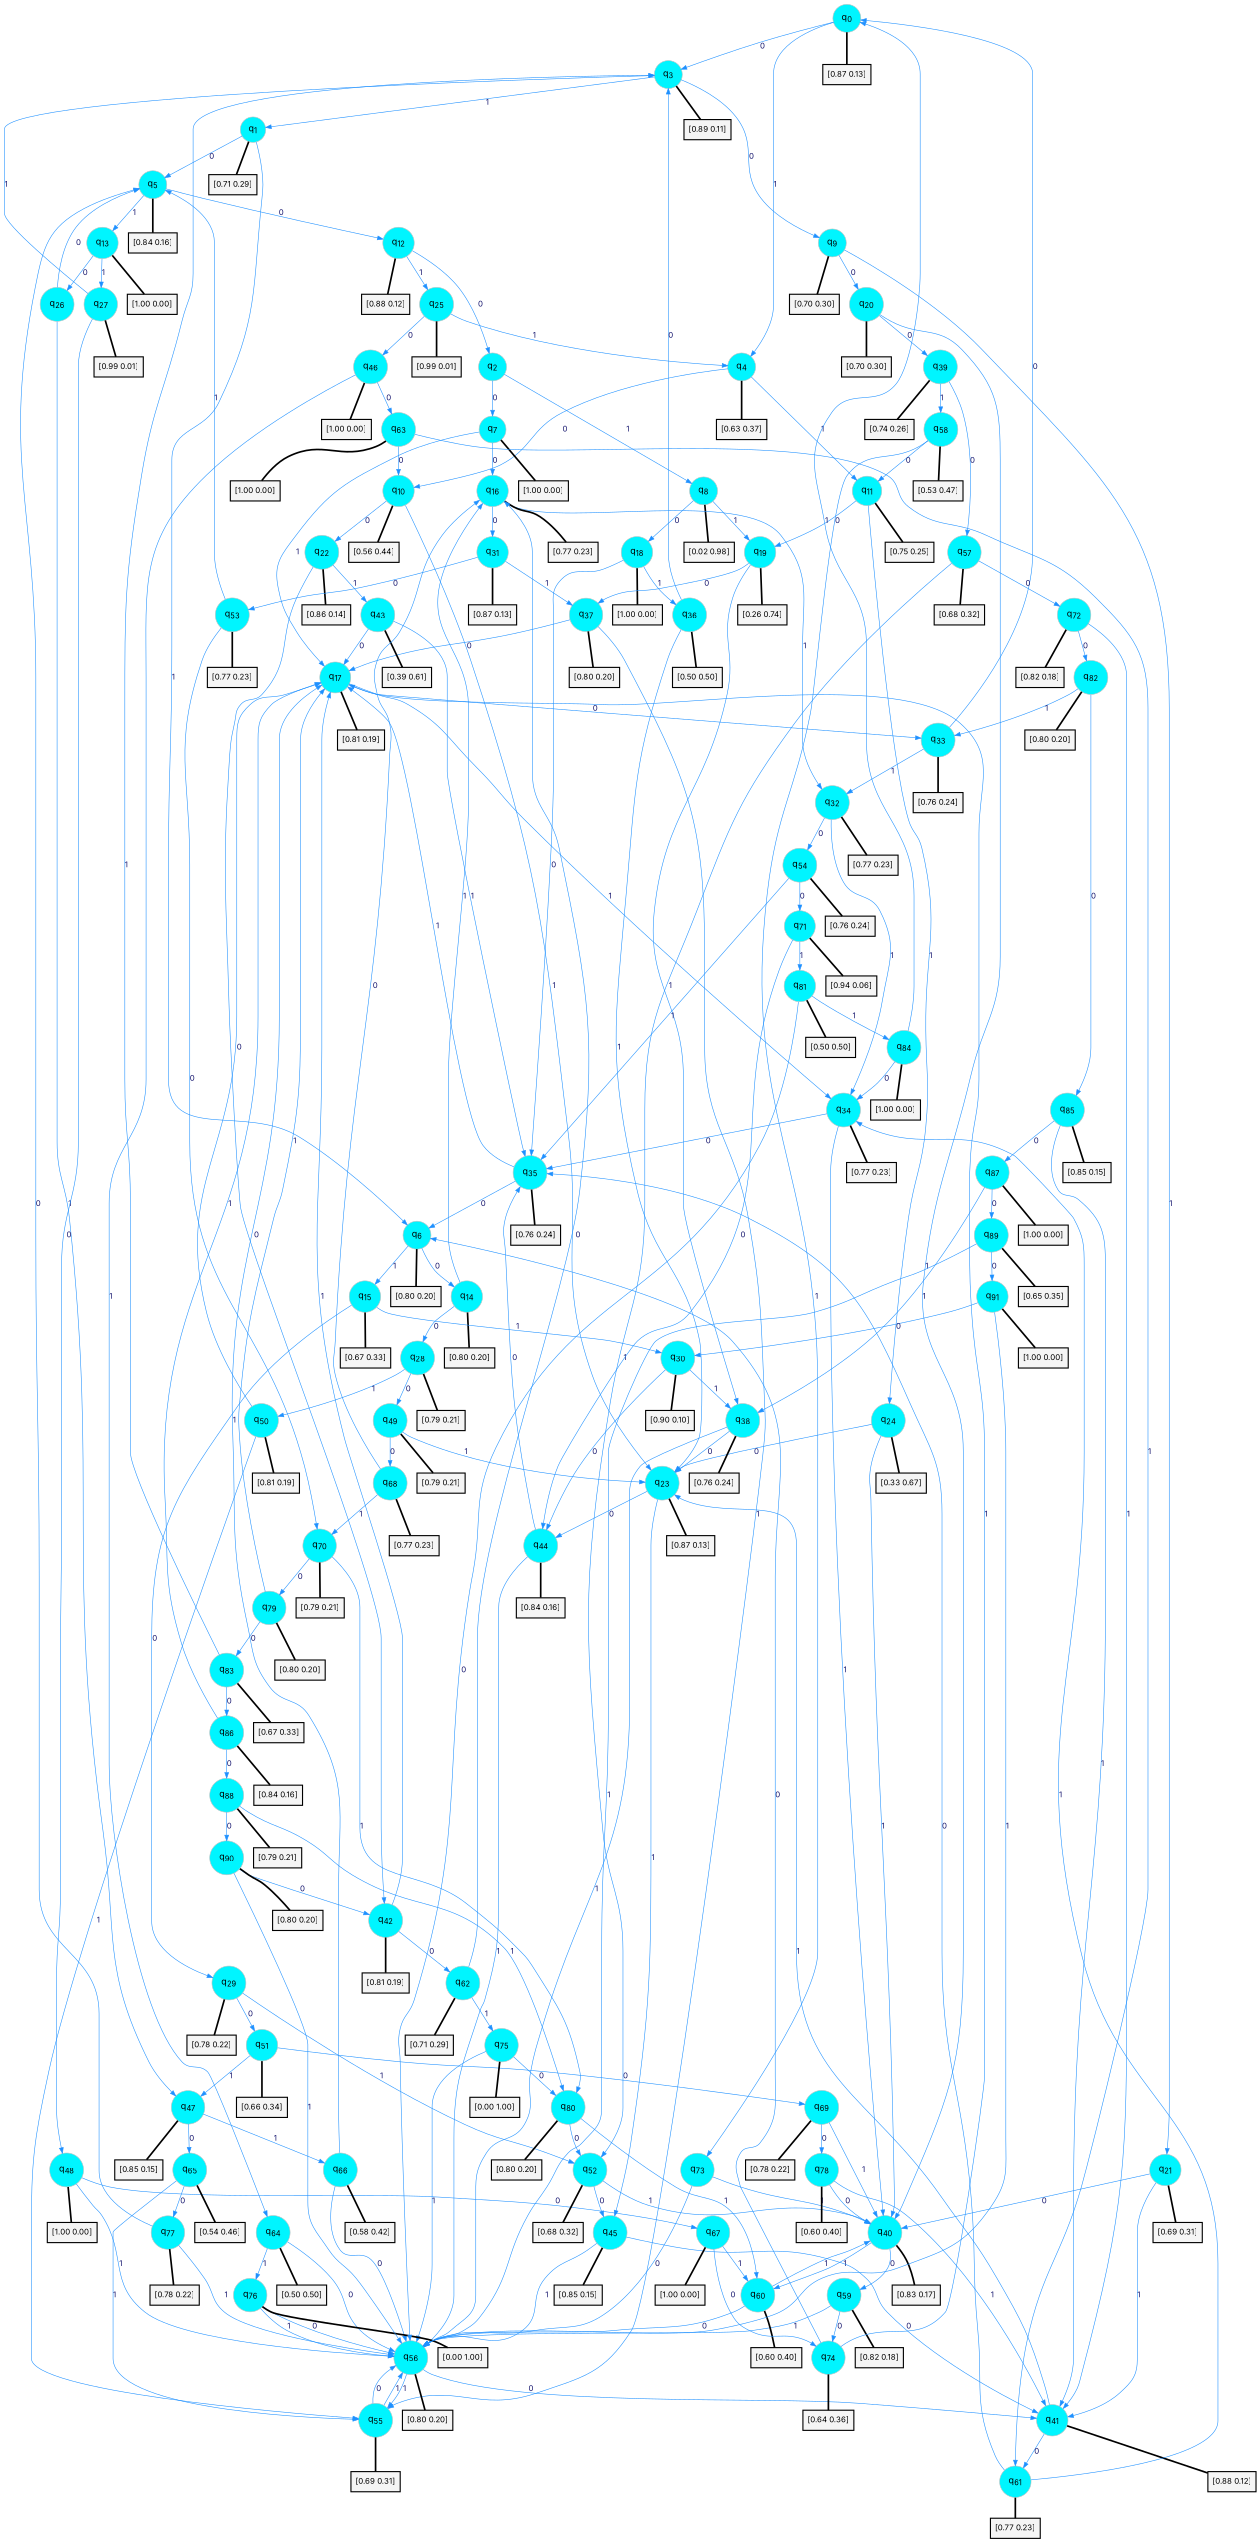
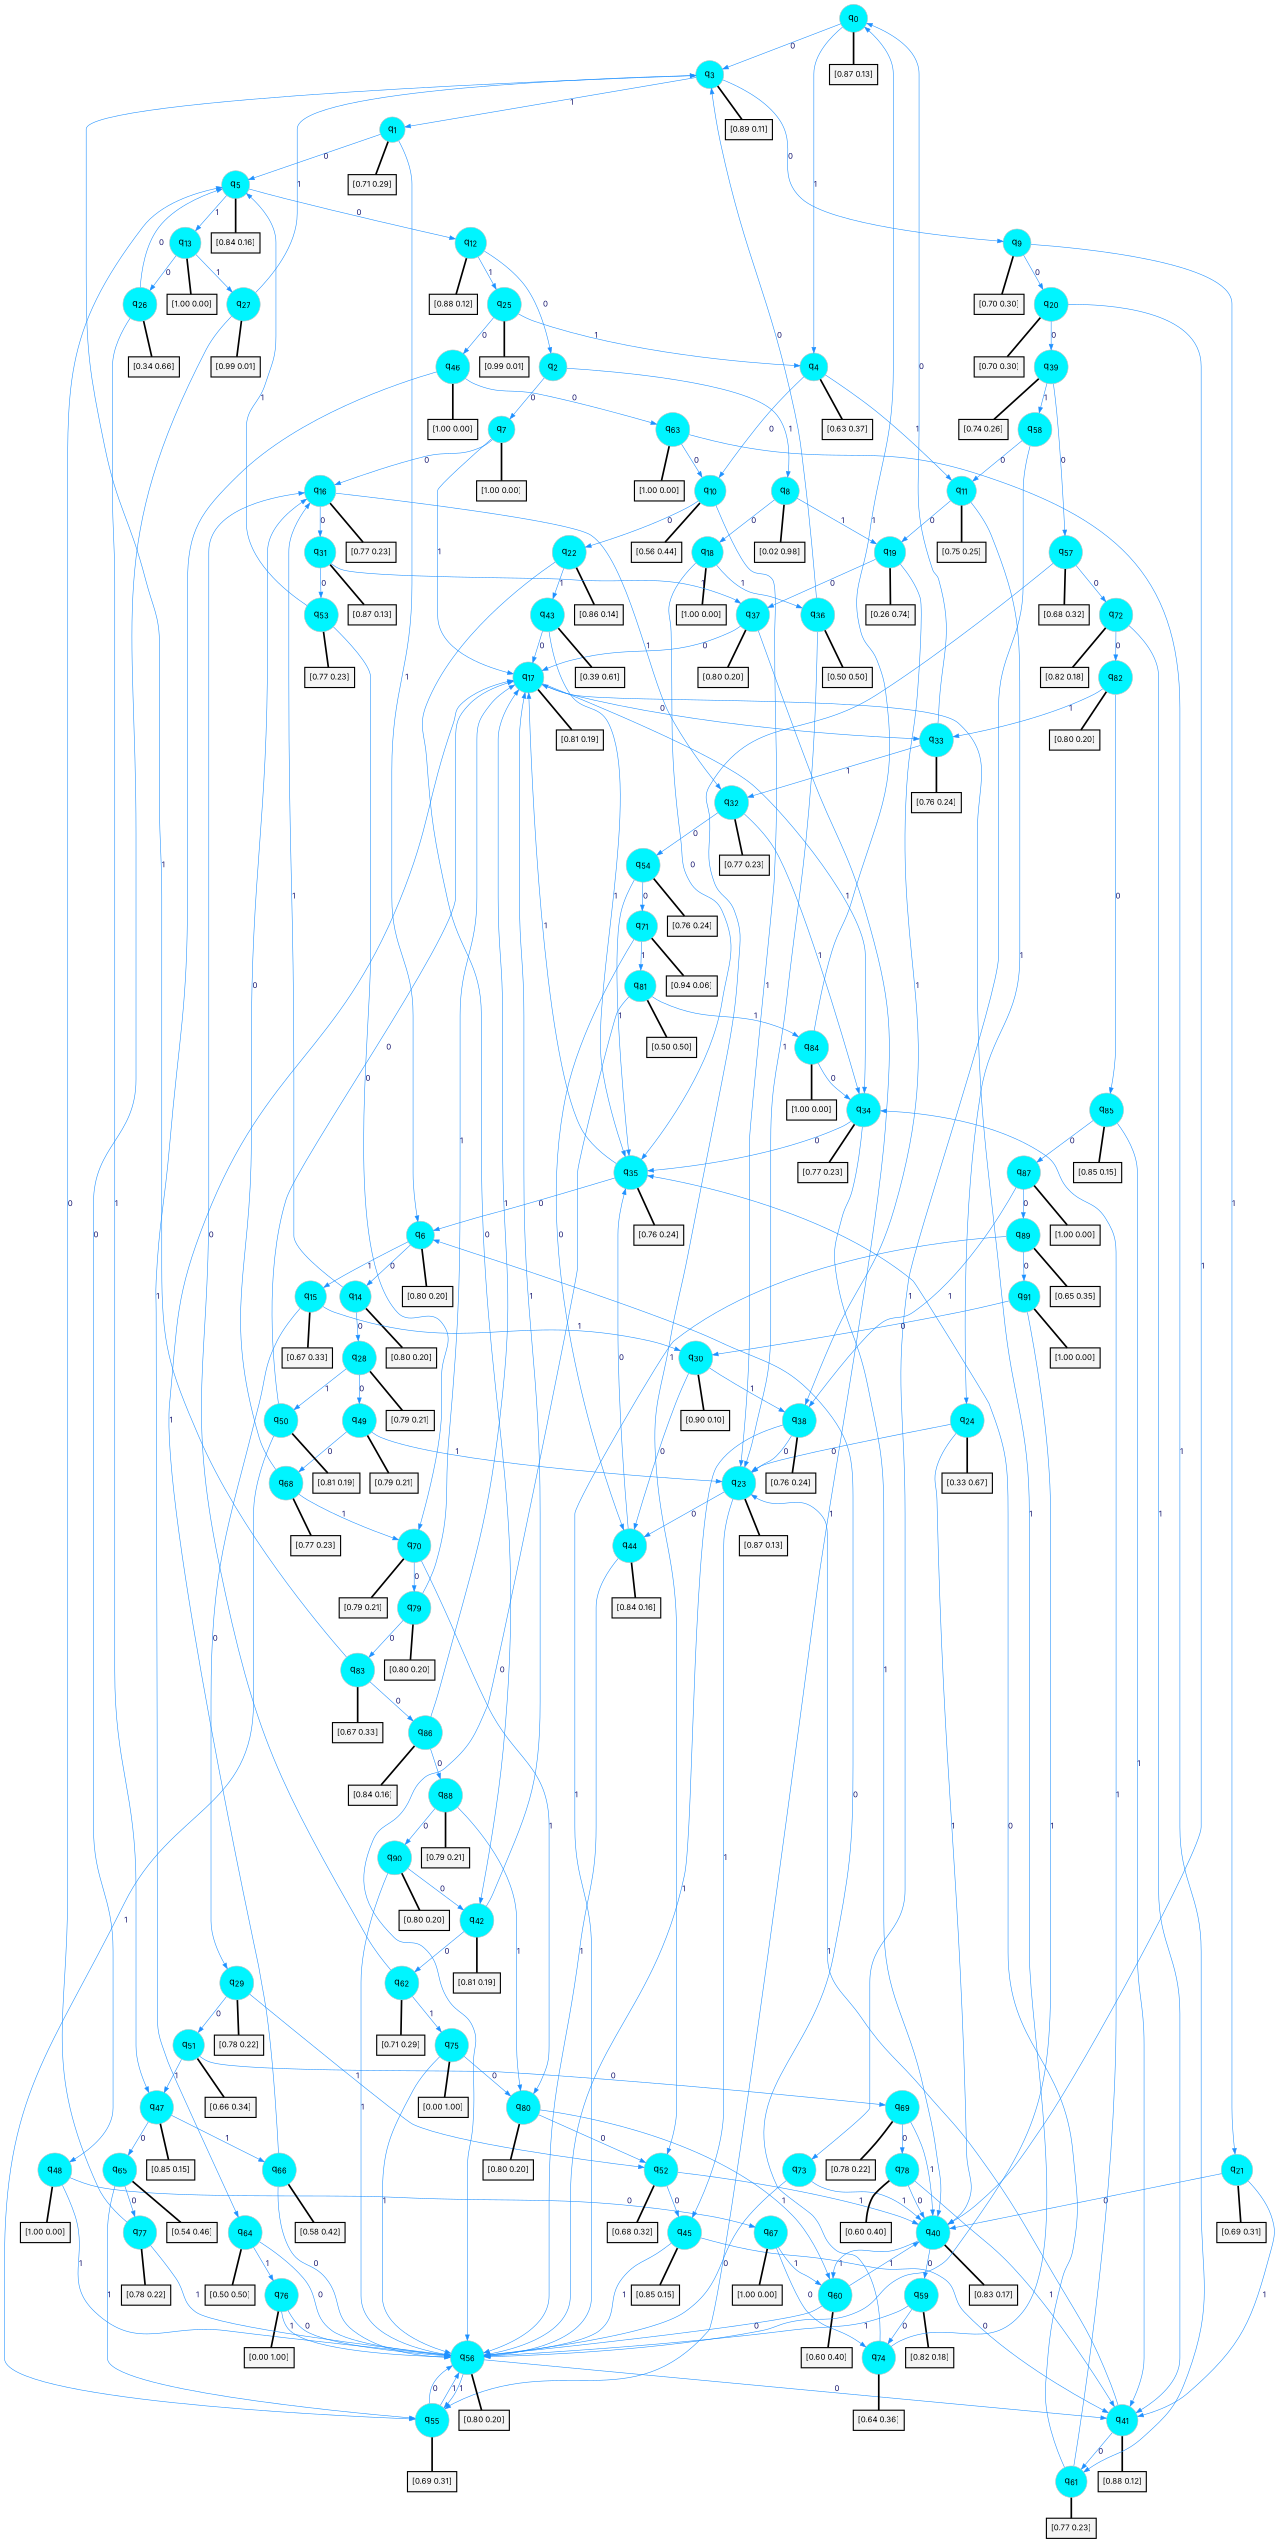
none -> (154, 367)
(938, 491) -> none
